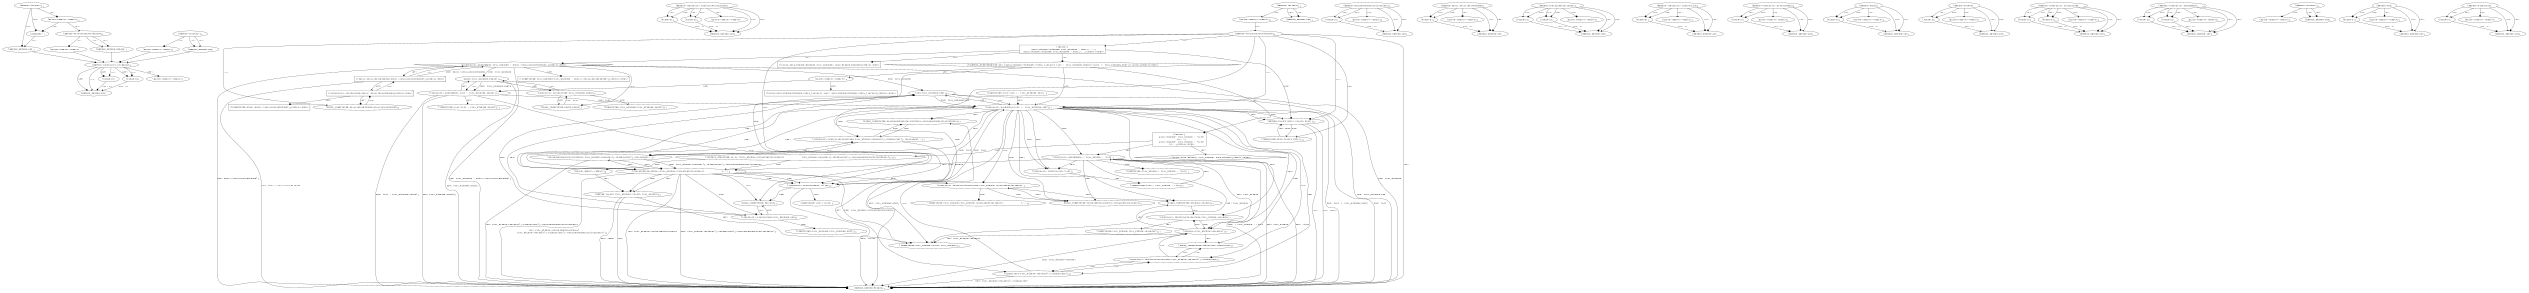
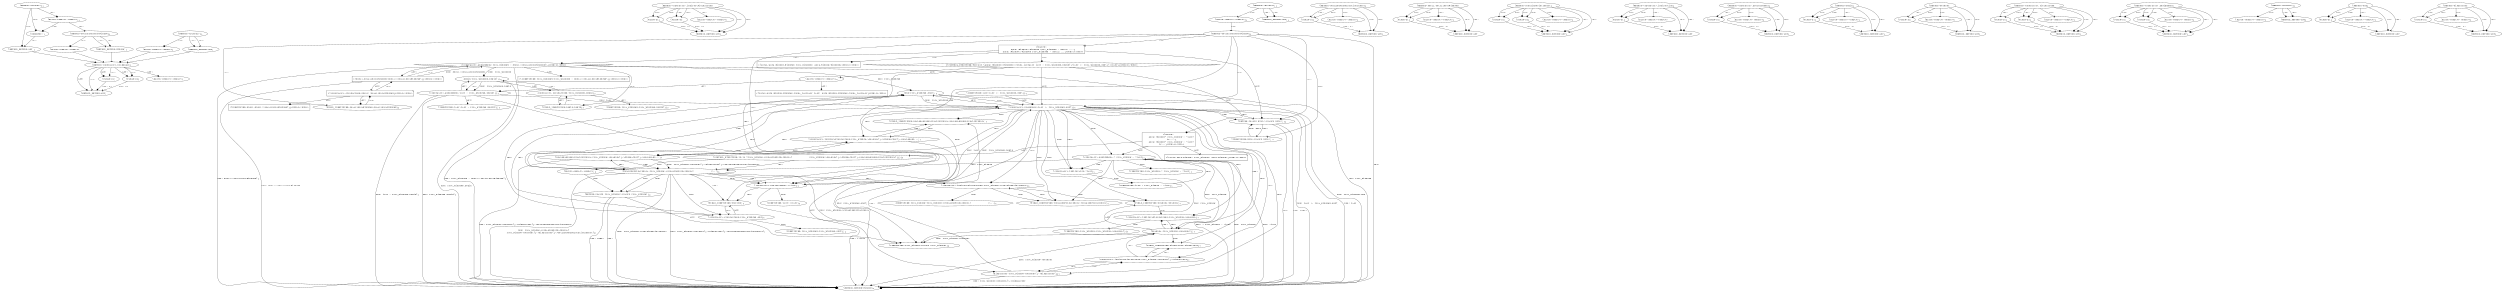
(572, 100) -> (570, 100)
(980, 150) -> (998, 150)
(1211, 157) -> (1206, 157)
